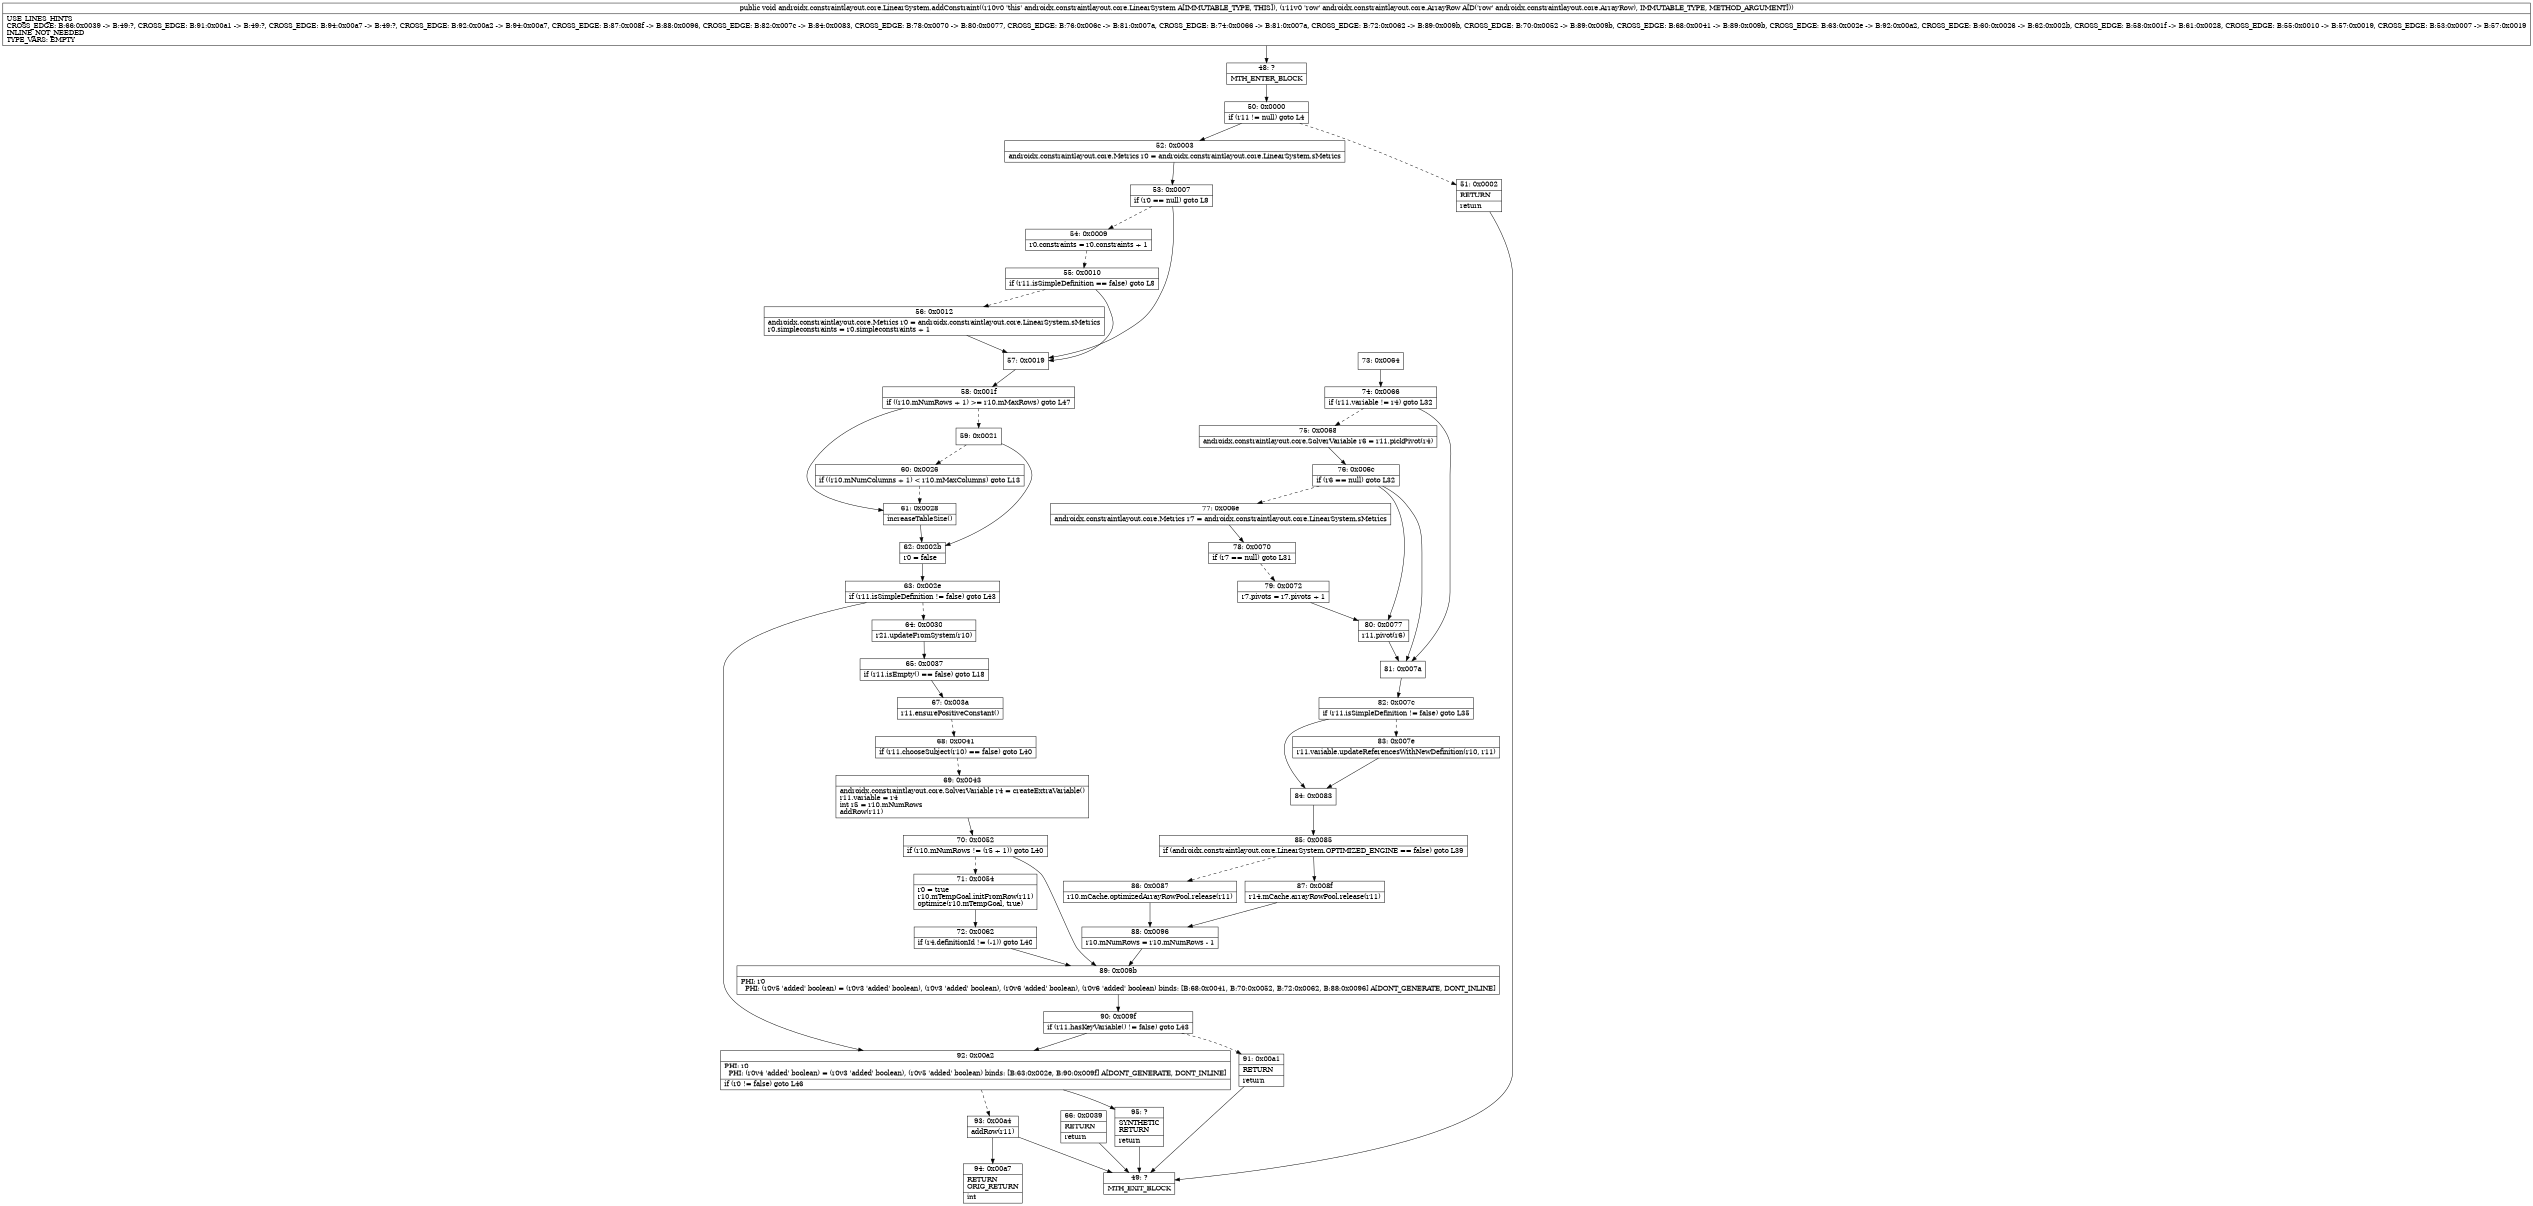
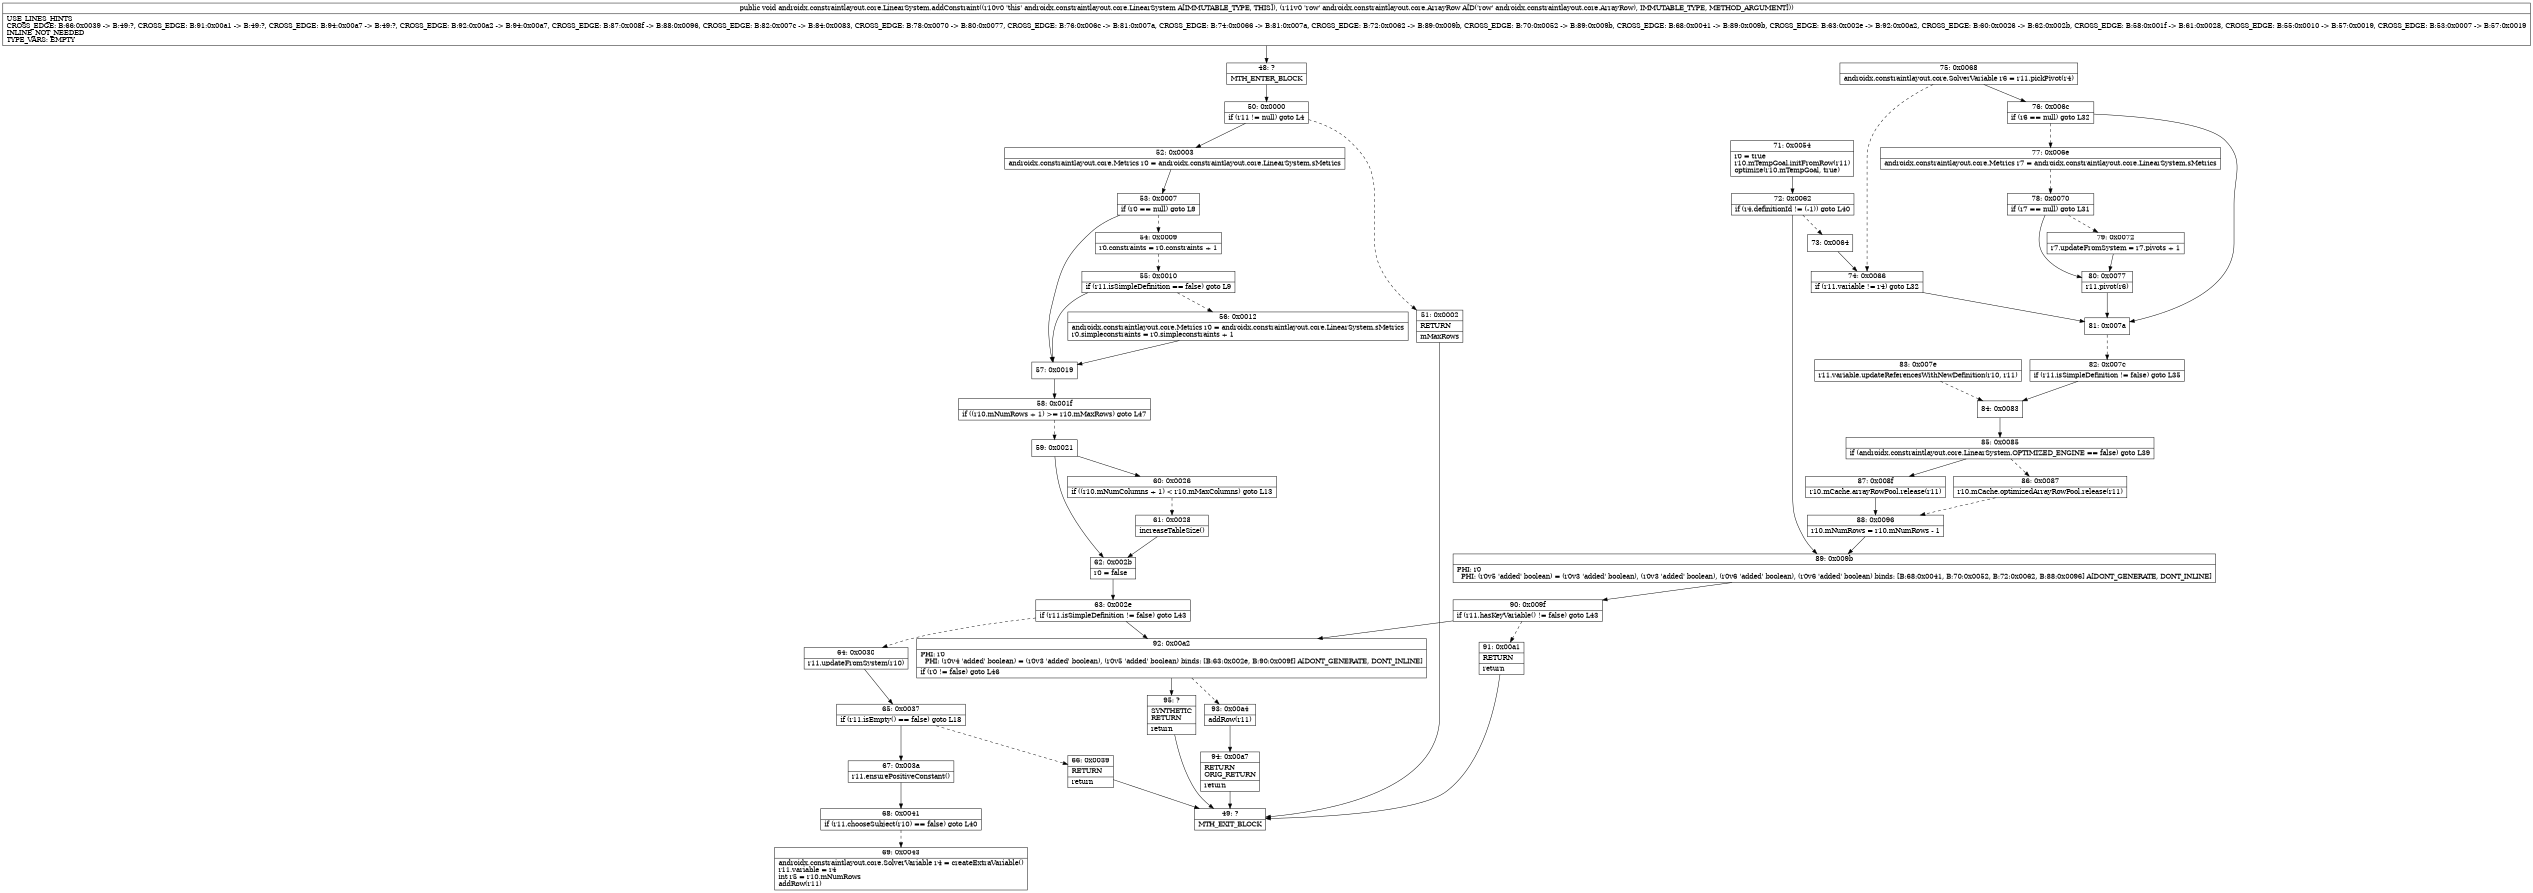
(1471, 206) -> (1440, 337)
none -> (1811, 223)
(1351, 416) -> (1867, 160)
(953, 453) -> (1106, 465)
(815, 459) -> none
(1235, 532) -> (2051, 179)
(1404, 547) -> (2043, 254)
(1283, 597) -> (2116, 248)
(924, 636) -> (856, 663)
(1400, 685) -> (2107, 345)
(953, 725) -> (901, 793)
(1396, 725) -> none
none -> (1000, 744)
(1355, 772) -> (1959, 390)
(975, 846) -> none
(1315, 897) -> (1875, 492)
(1150, 912) -> (1960, 506)
(1063, 1154) -> (1230, 798)
(972, 1198) -> (1215, 786)
